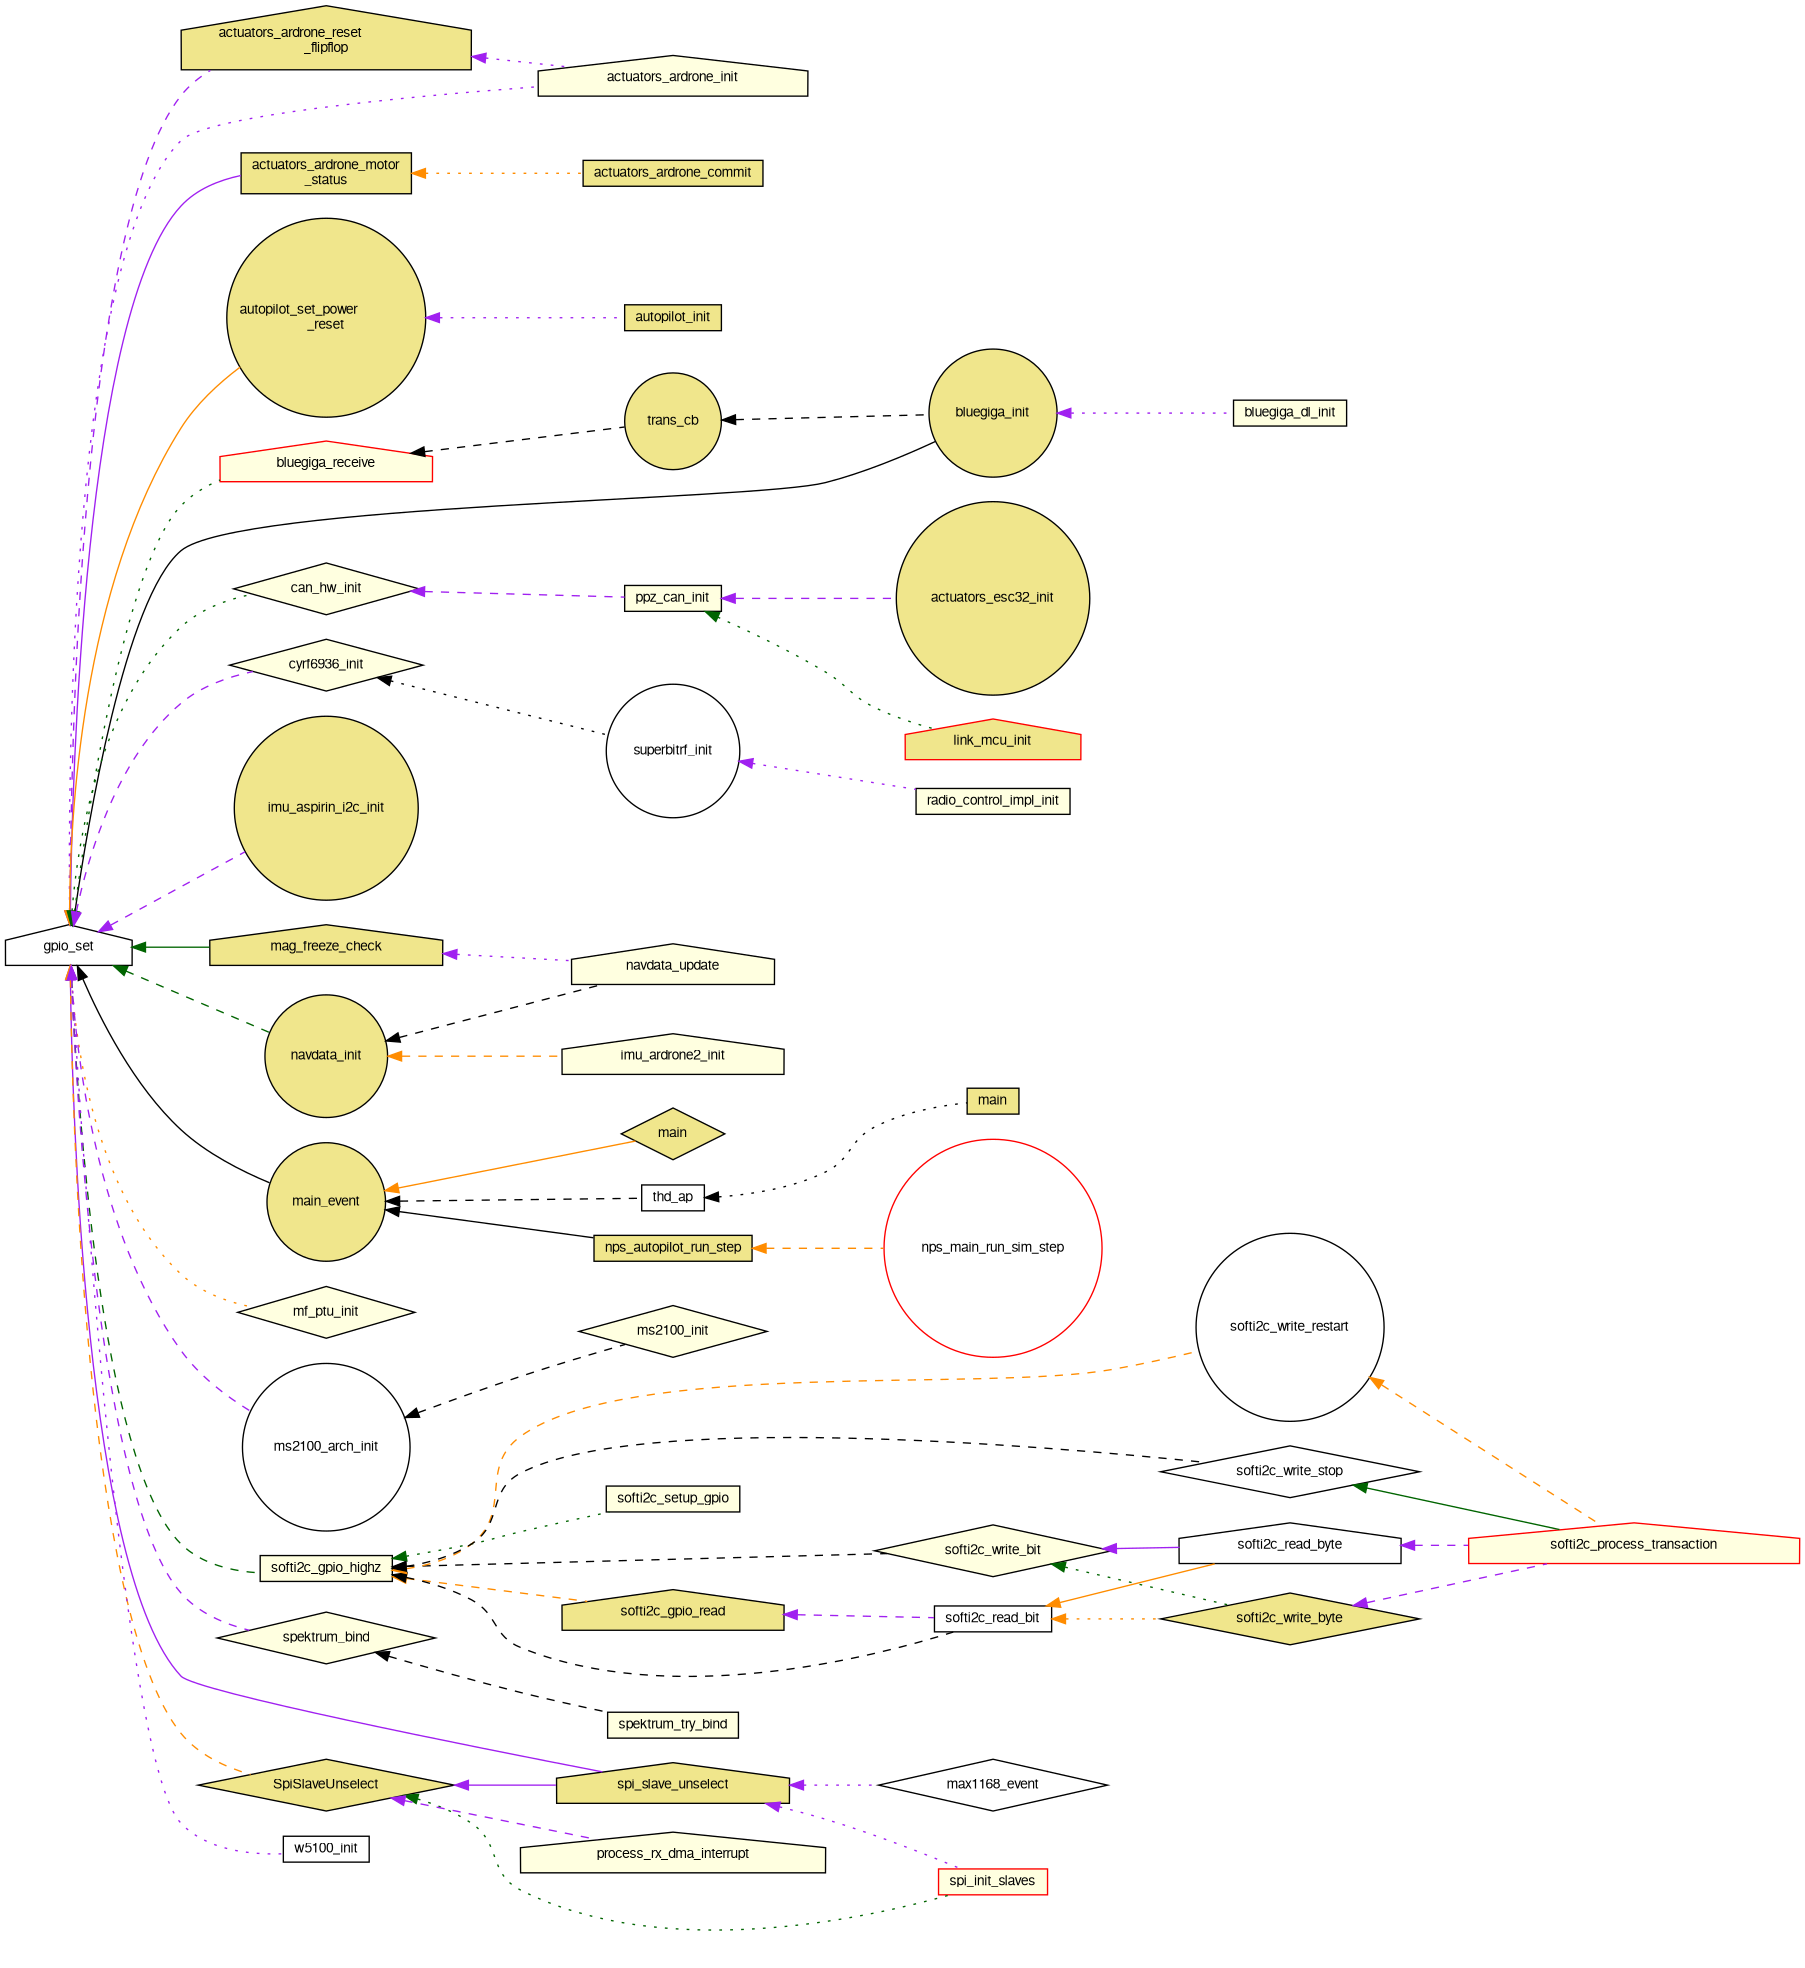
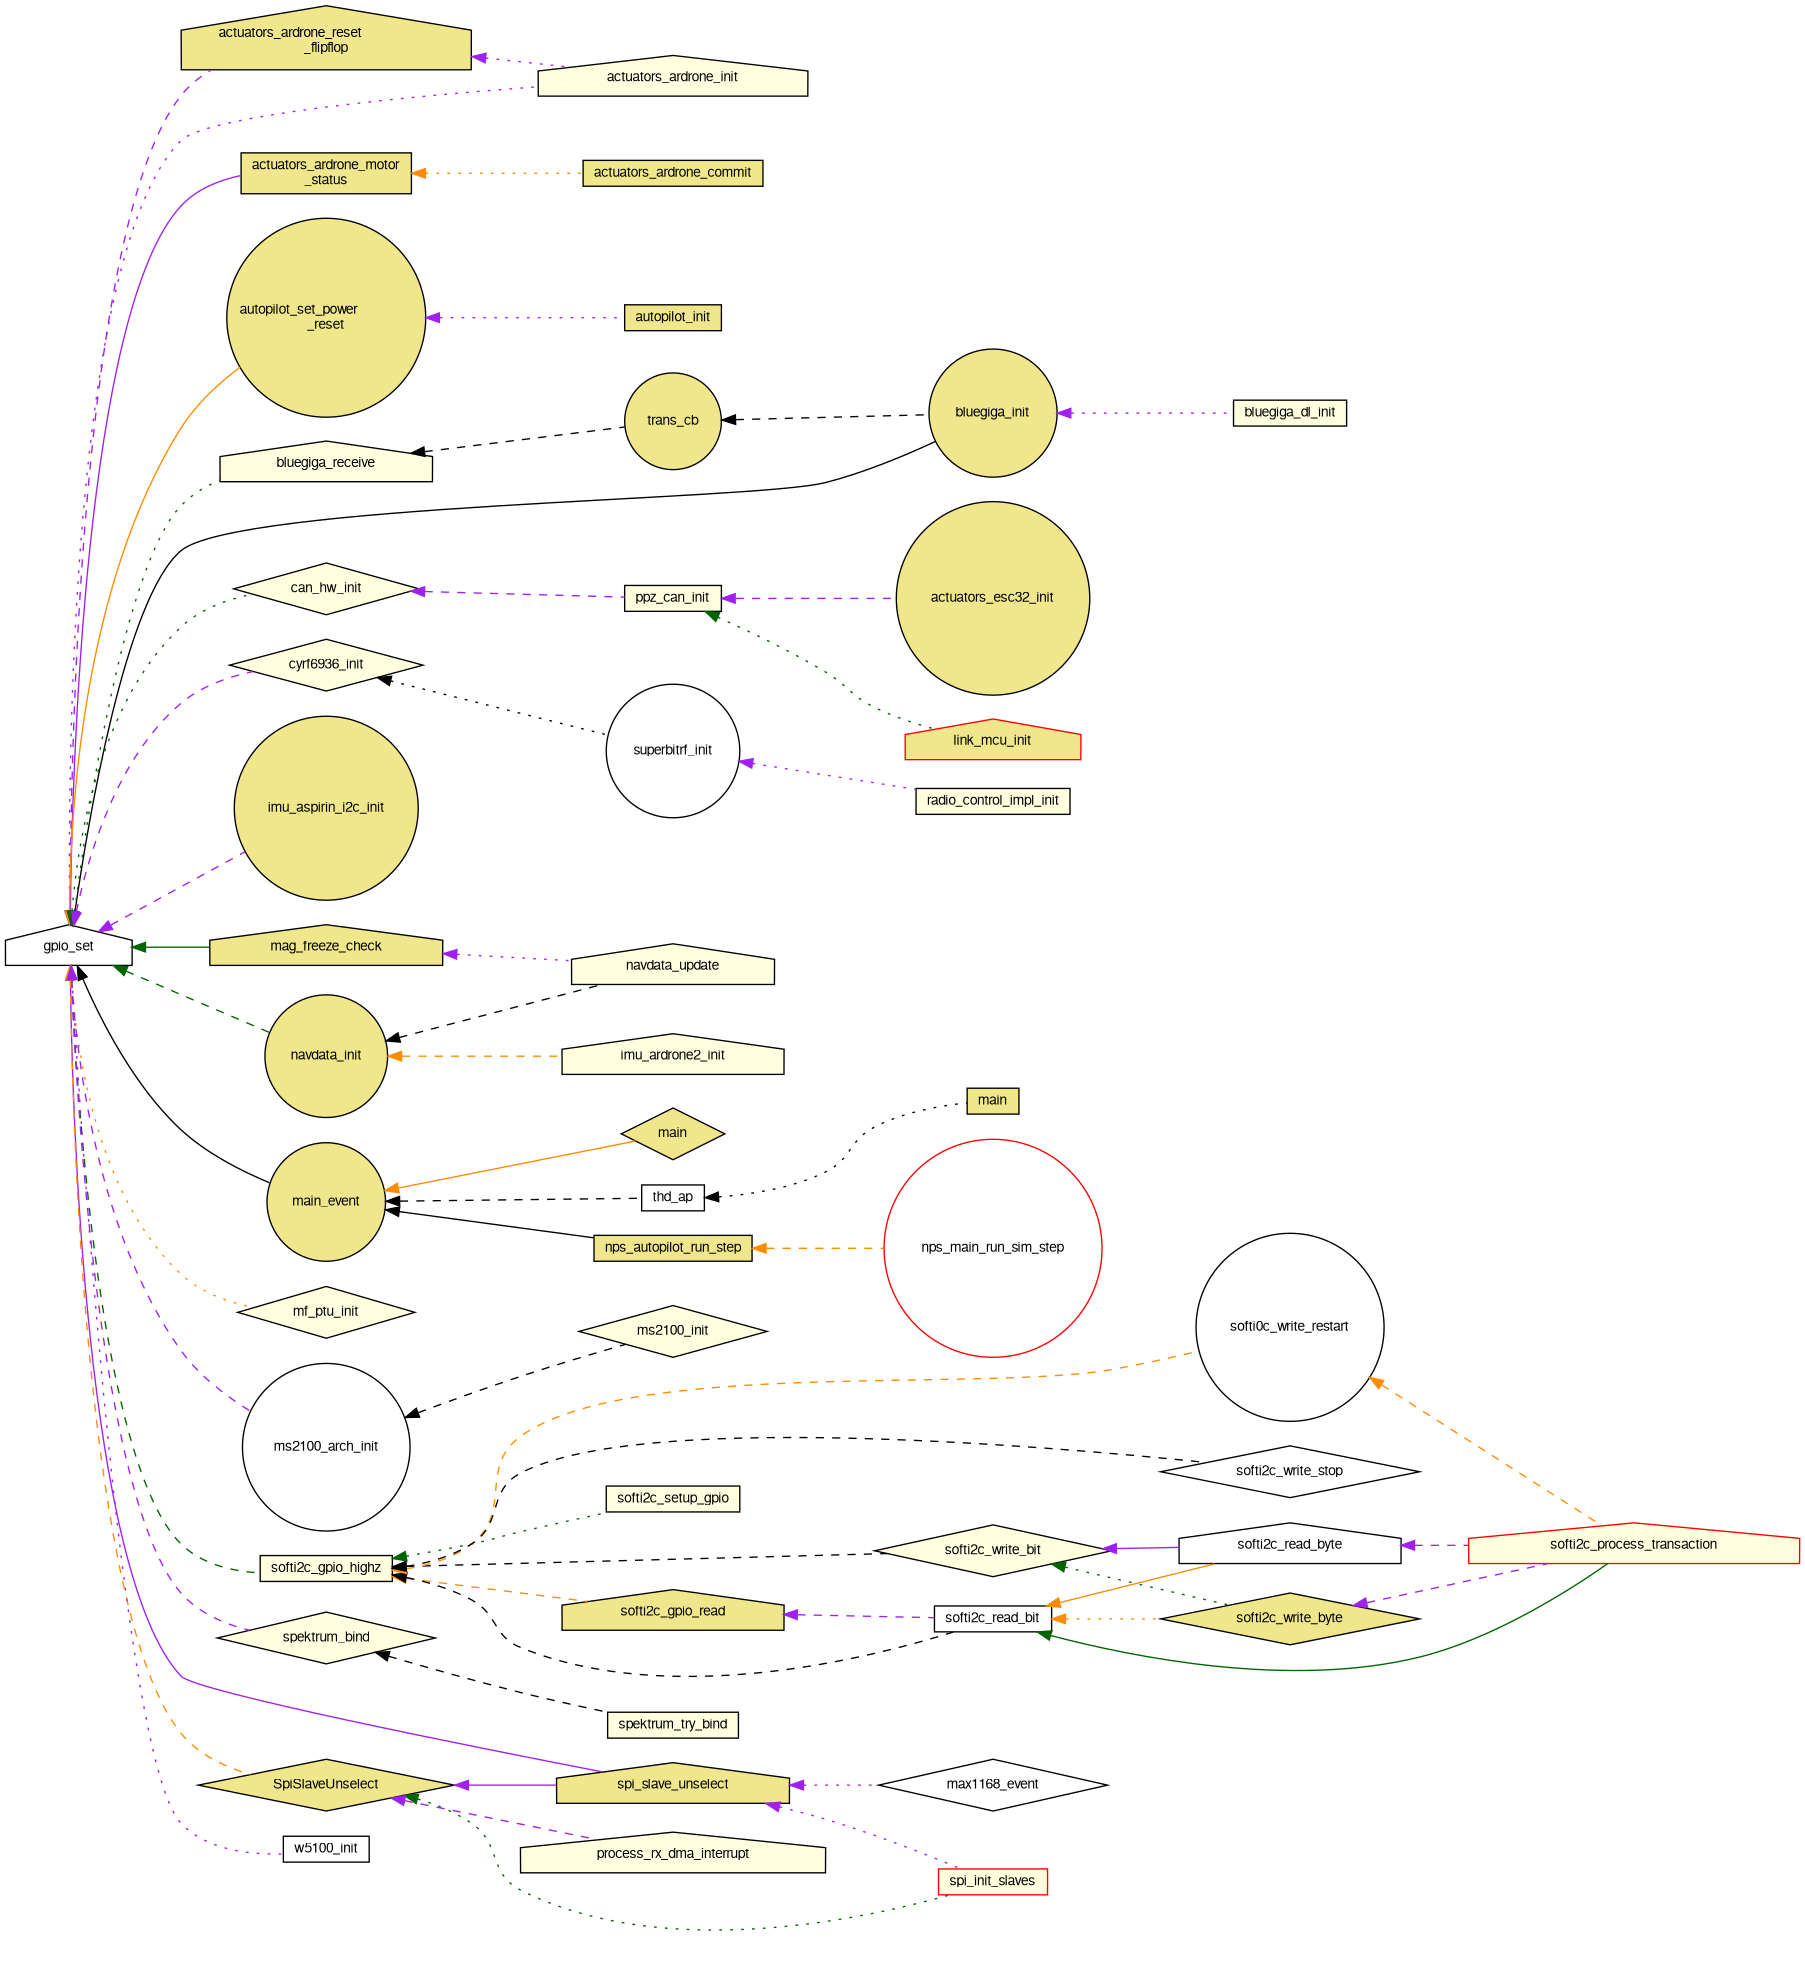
(326, 464) -> (326, 464)
(1290, 1327) -> (1290, 1327)
(1463, 1509) -> (1340, 1669)
